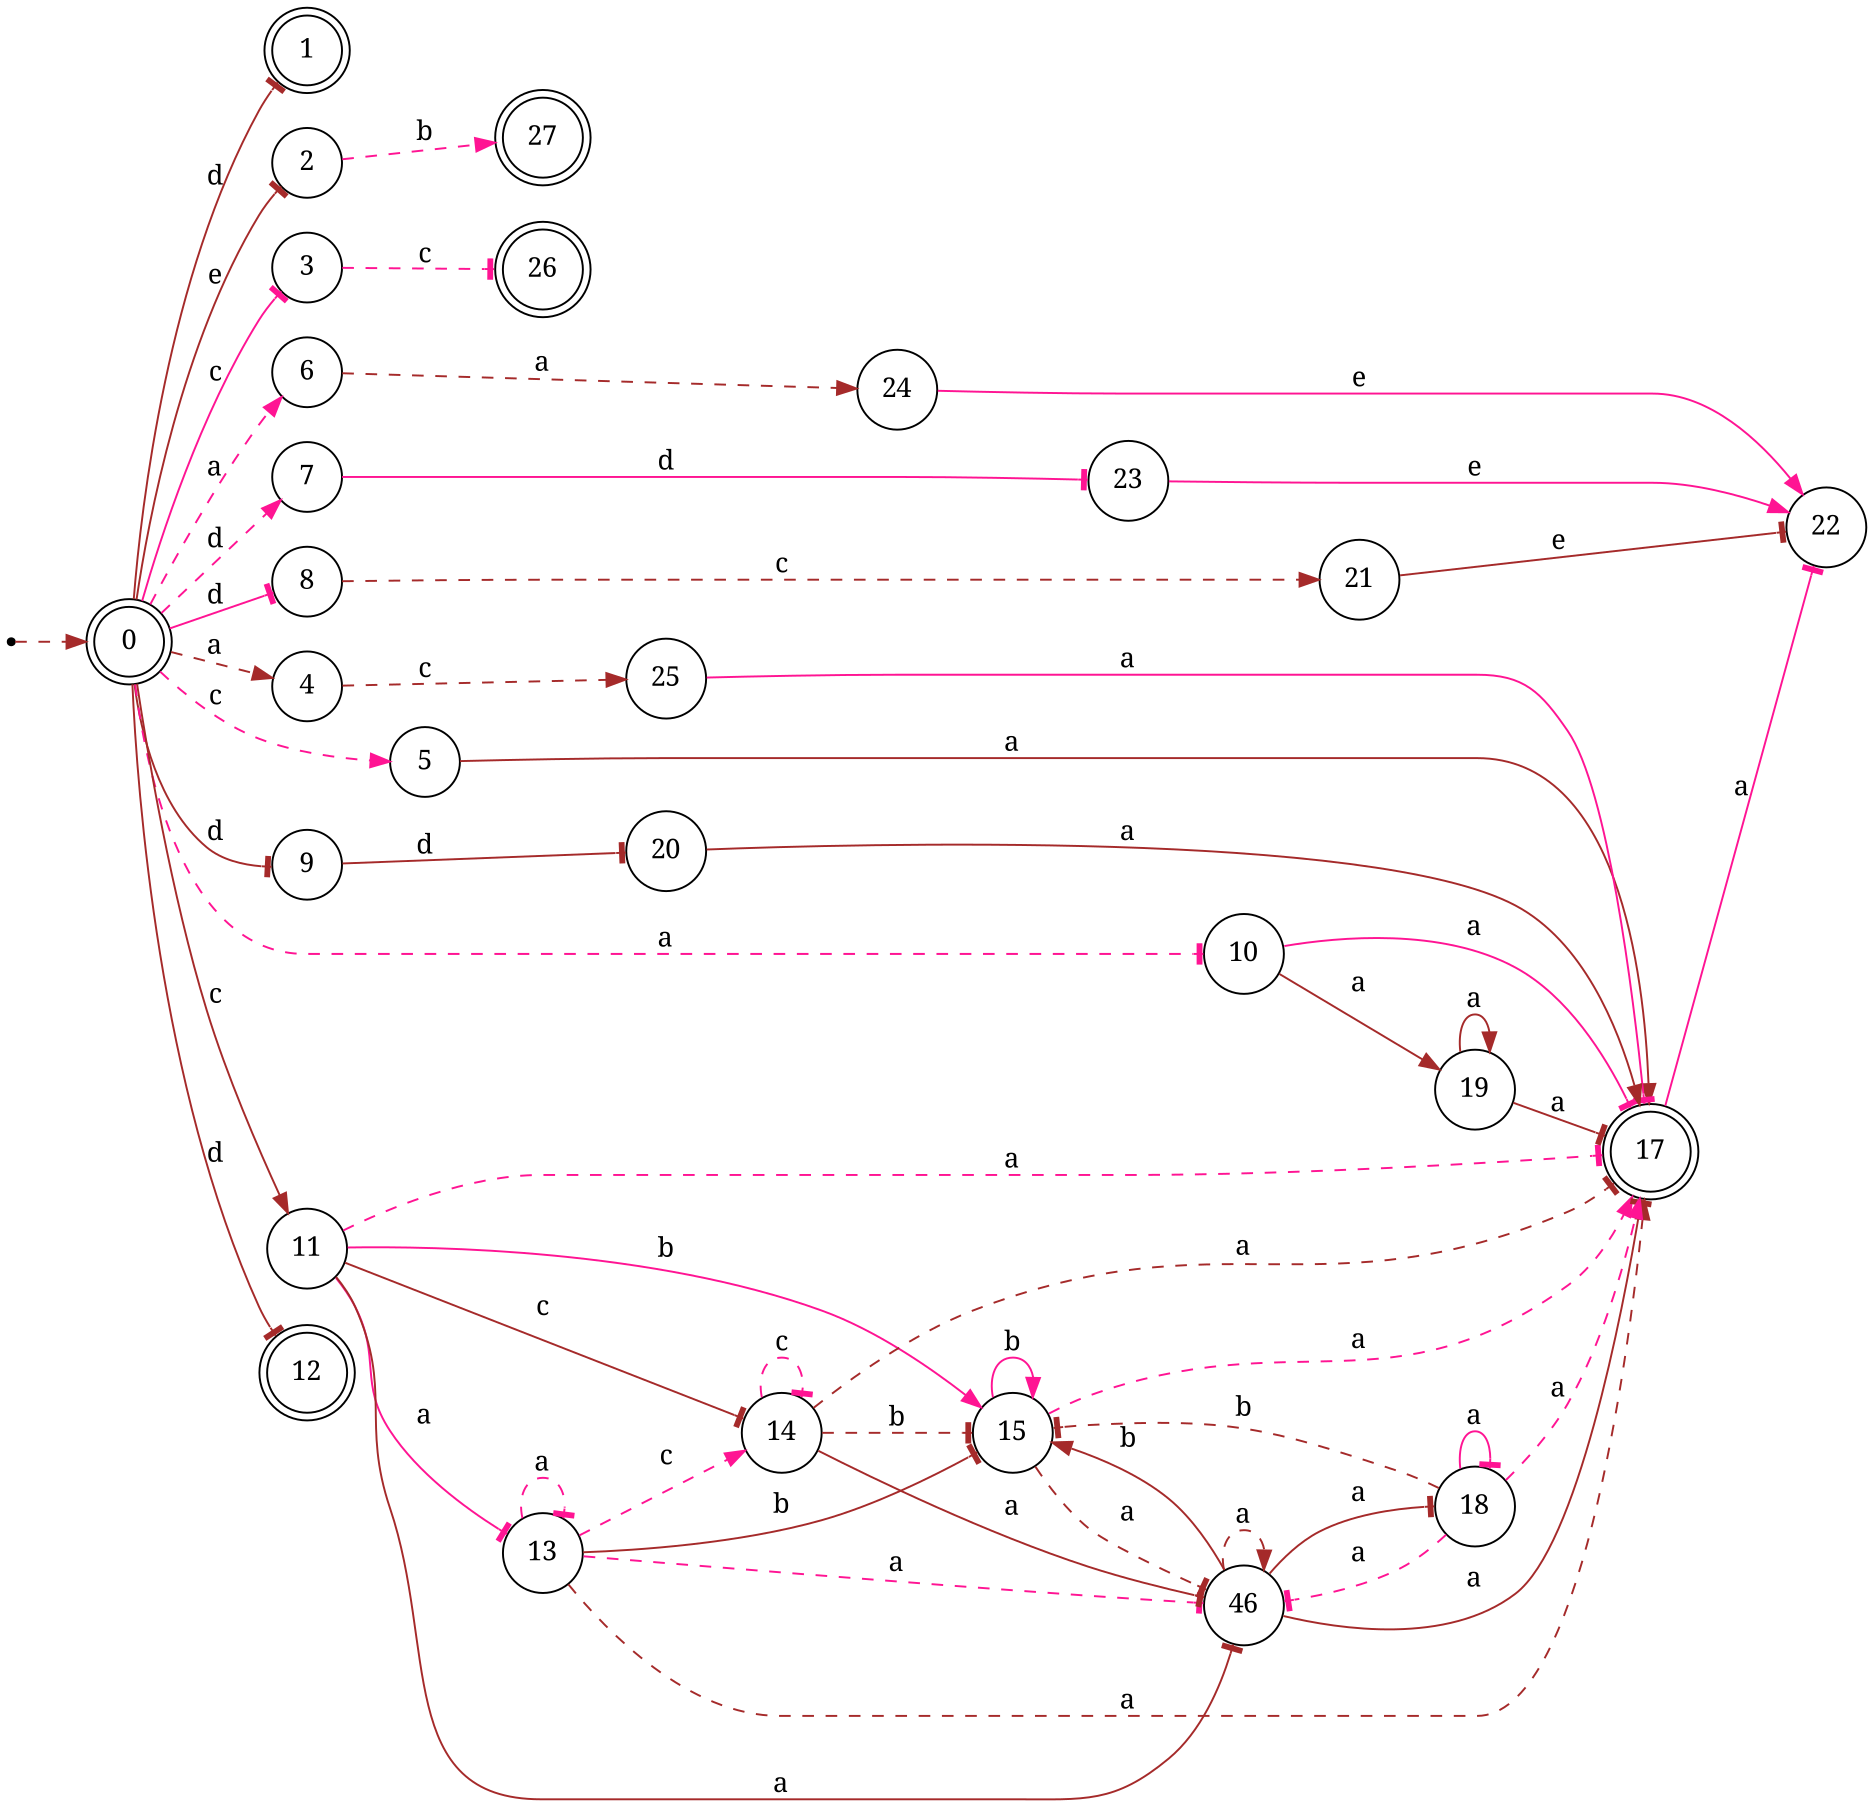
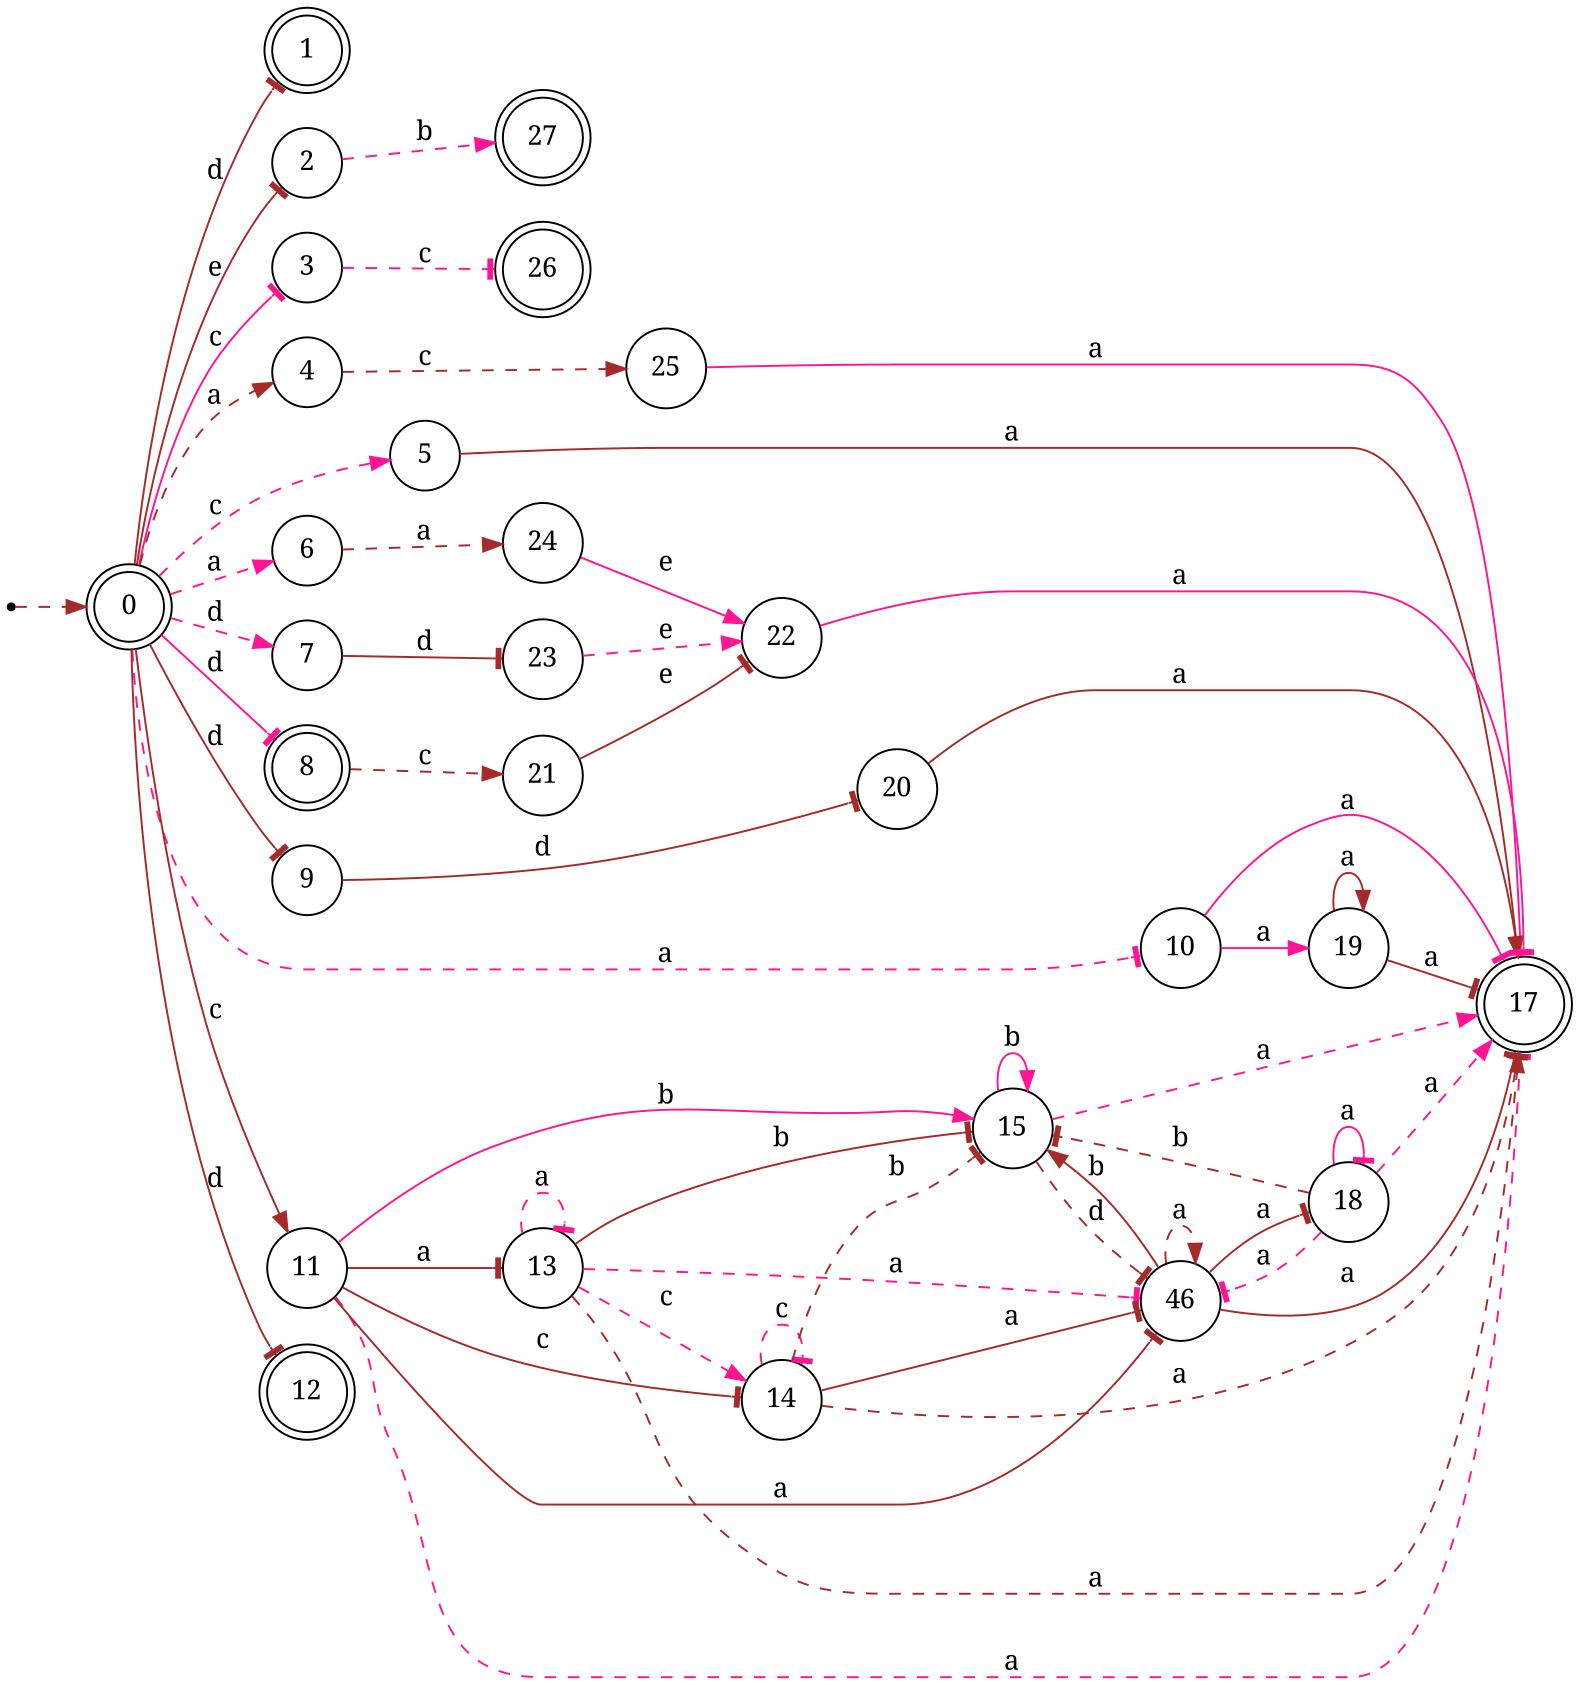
(710, 477) -> (417, 657)
(1471, 483) -> (653, 649)
(307, 582) -> (307, 768)
(1738, 841) -> (1300, 591)
(1351, 1017) -> (1255, 948)
(390, 1430) -> (420, 1268)
(1128, 1513) -> (1097, 1213)
